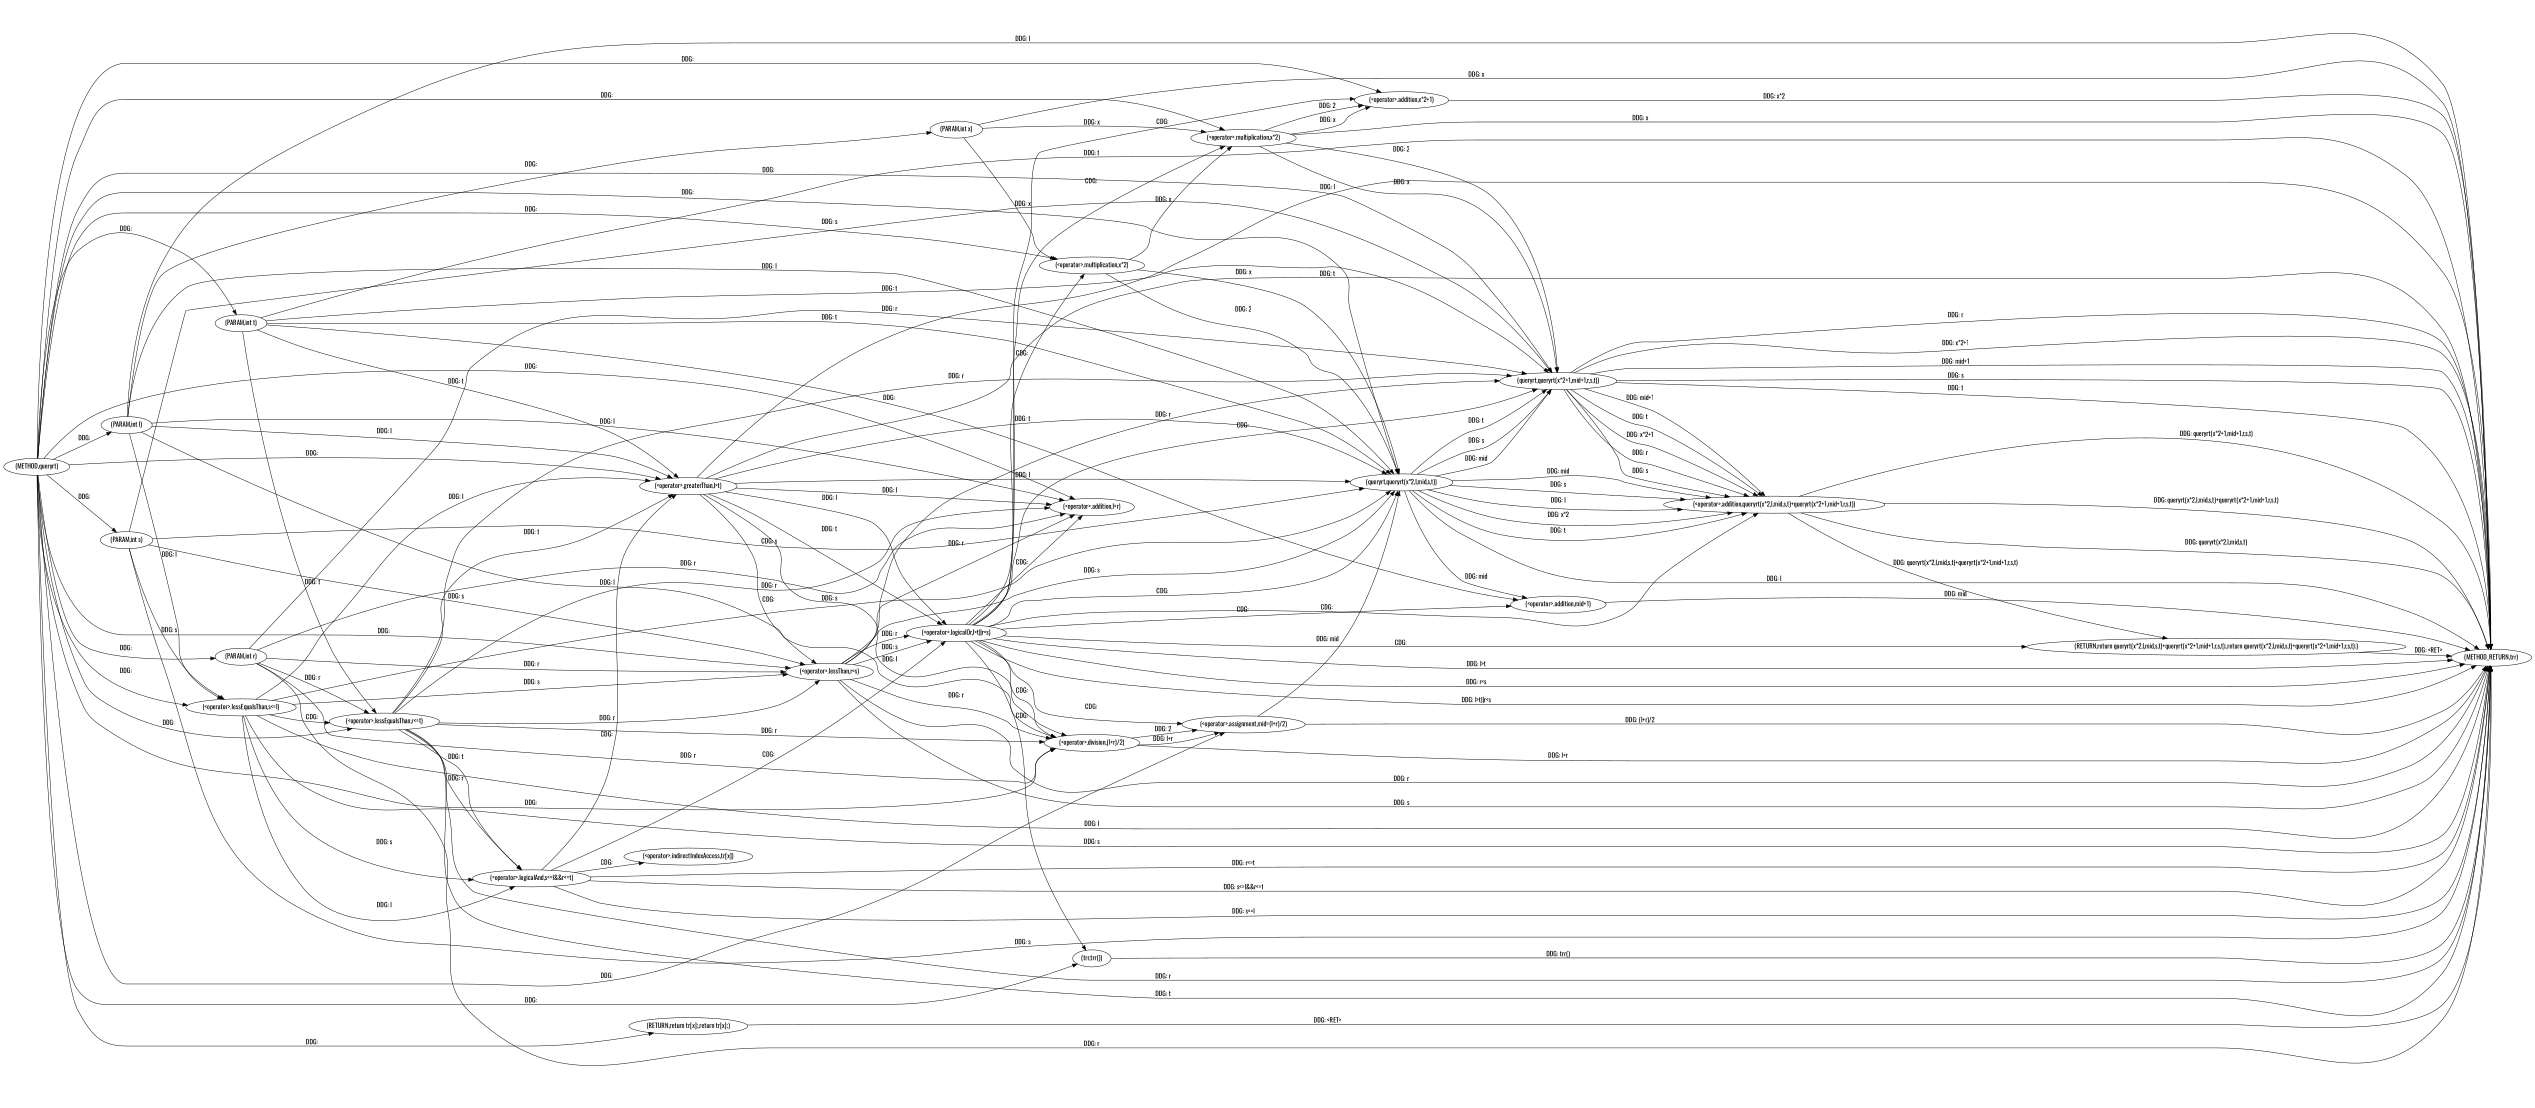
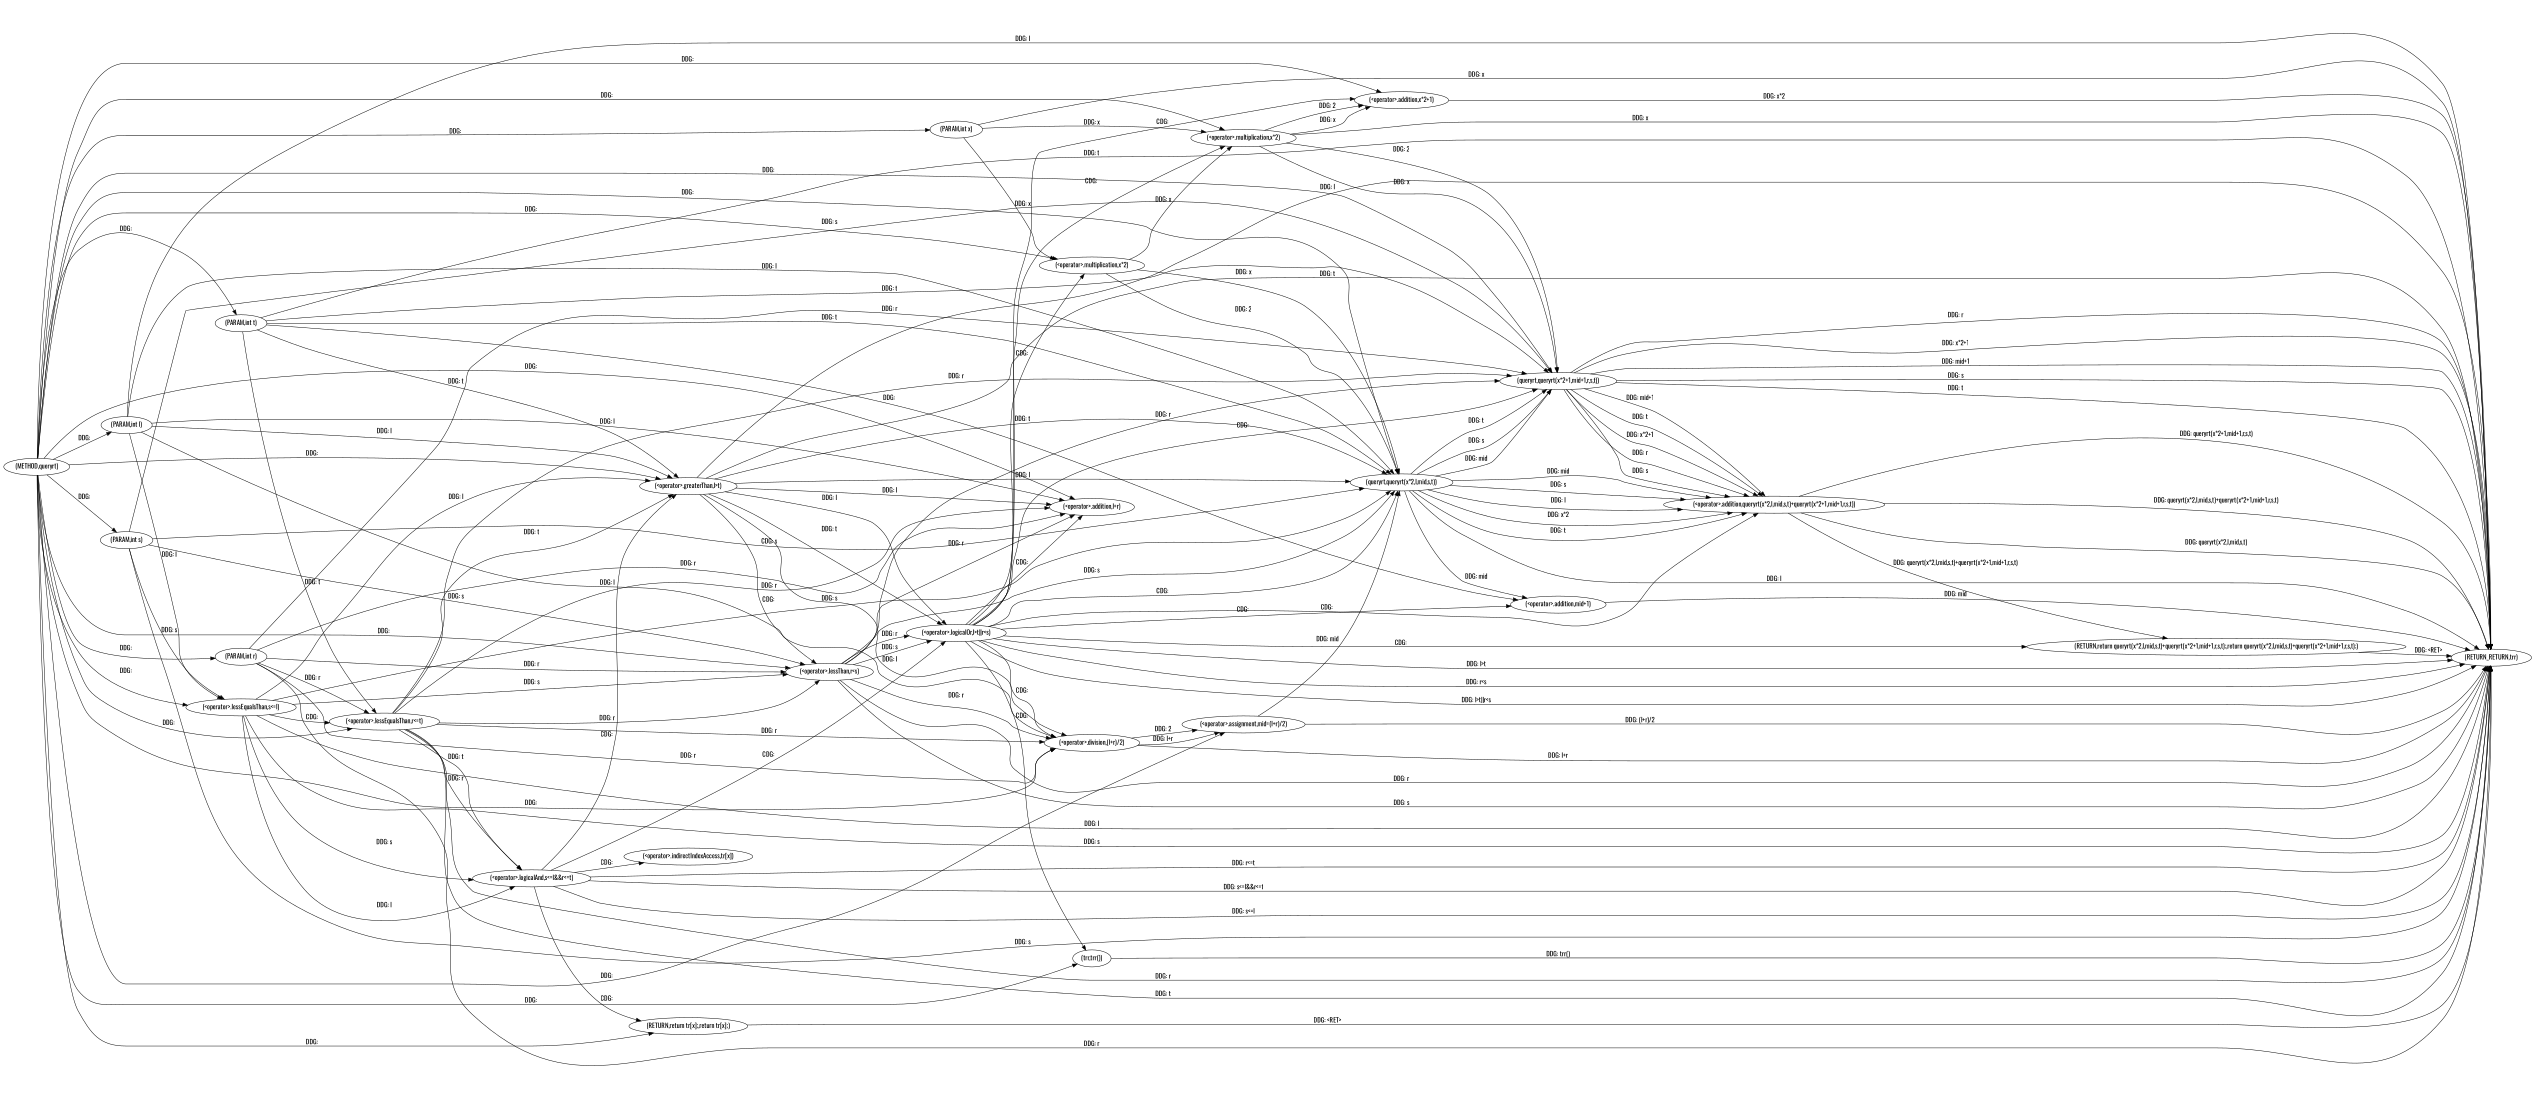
(444, 196) -> (347, 135)
(2491, 658) -> (2491, 658)
(1058, 716) -> none
none -> (569, 967)
